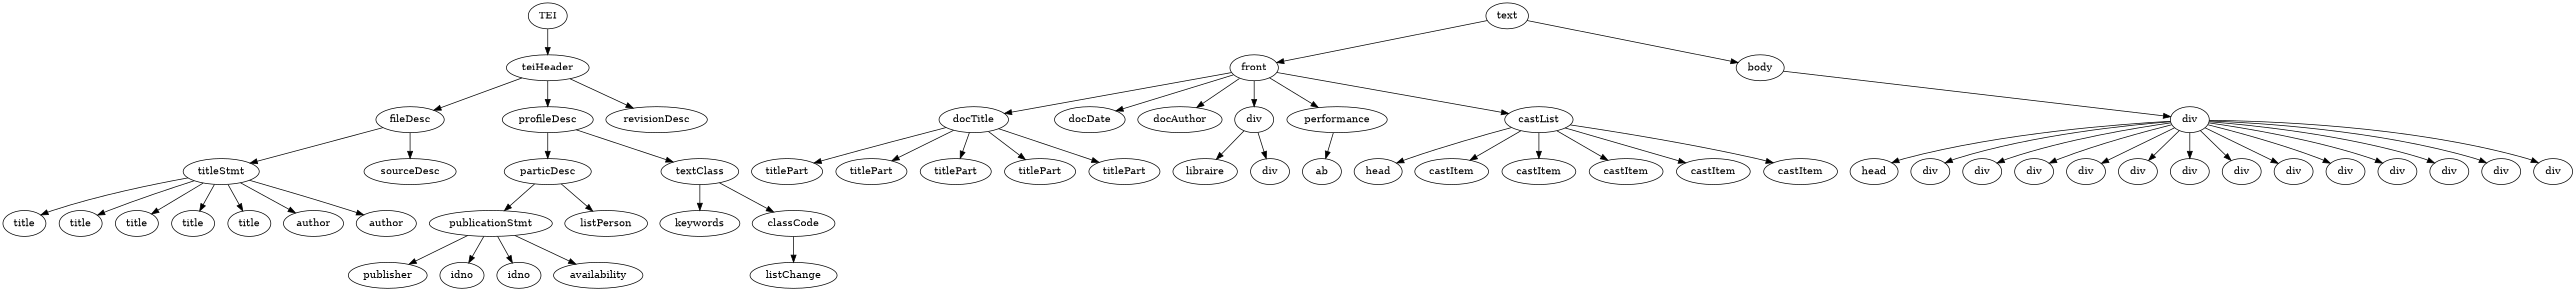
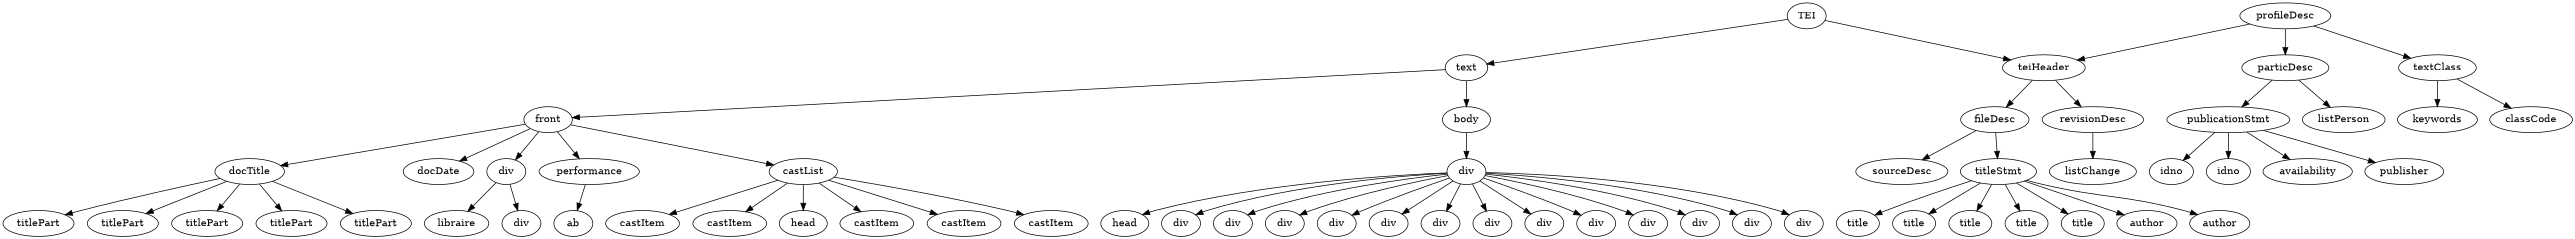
none -> (1641, 41)
(548, 90) -> (2167, 41)
(1180, 120) -> none
(794, 246) -> (2093, 142)
